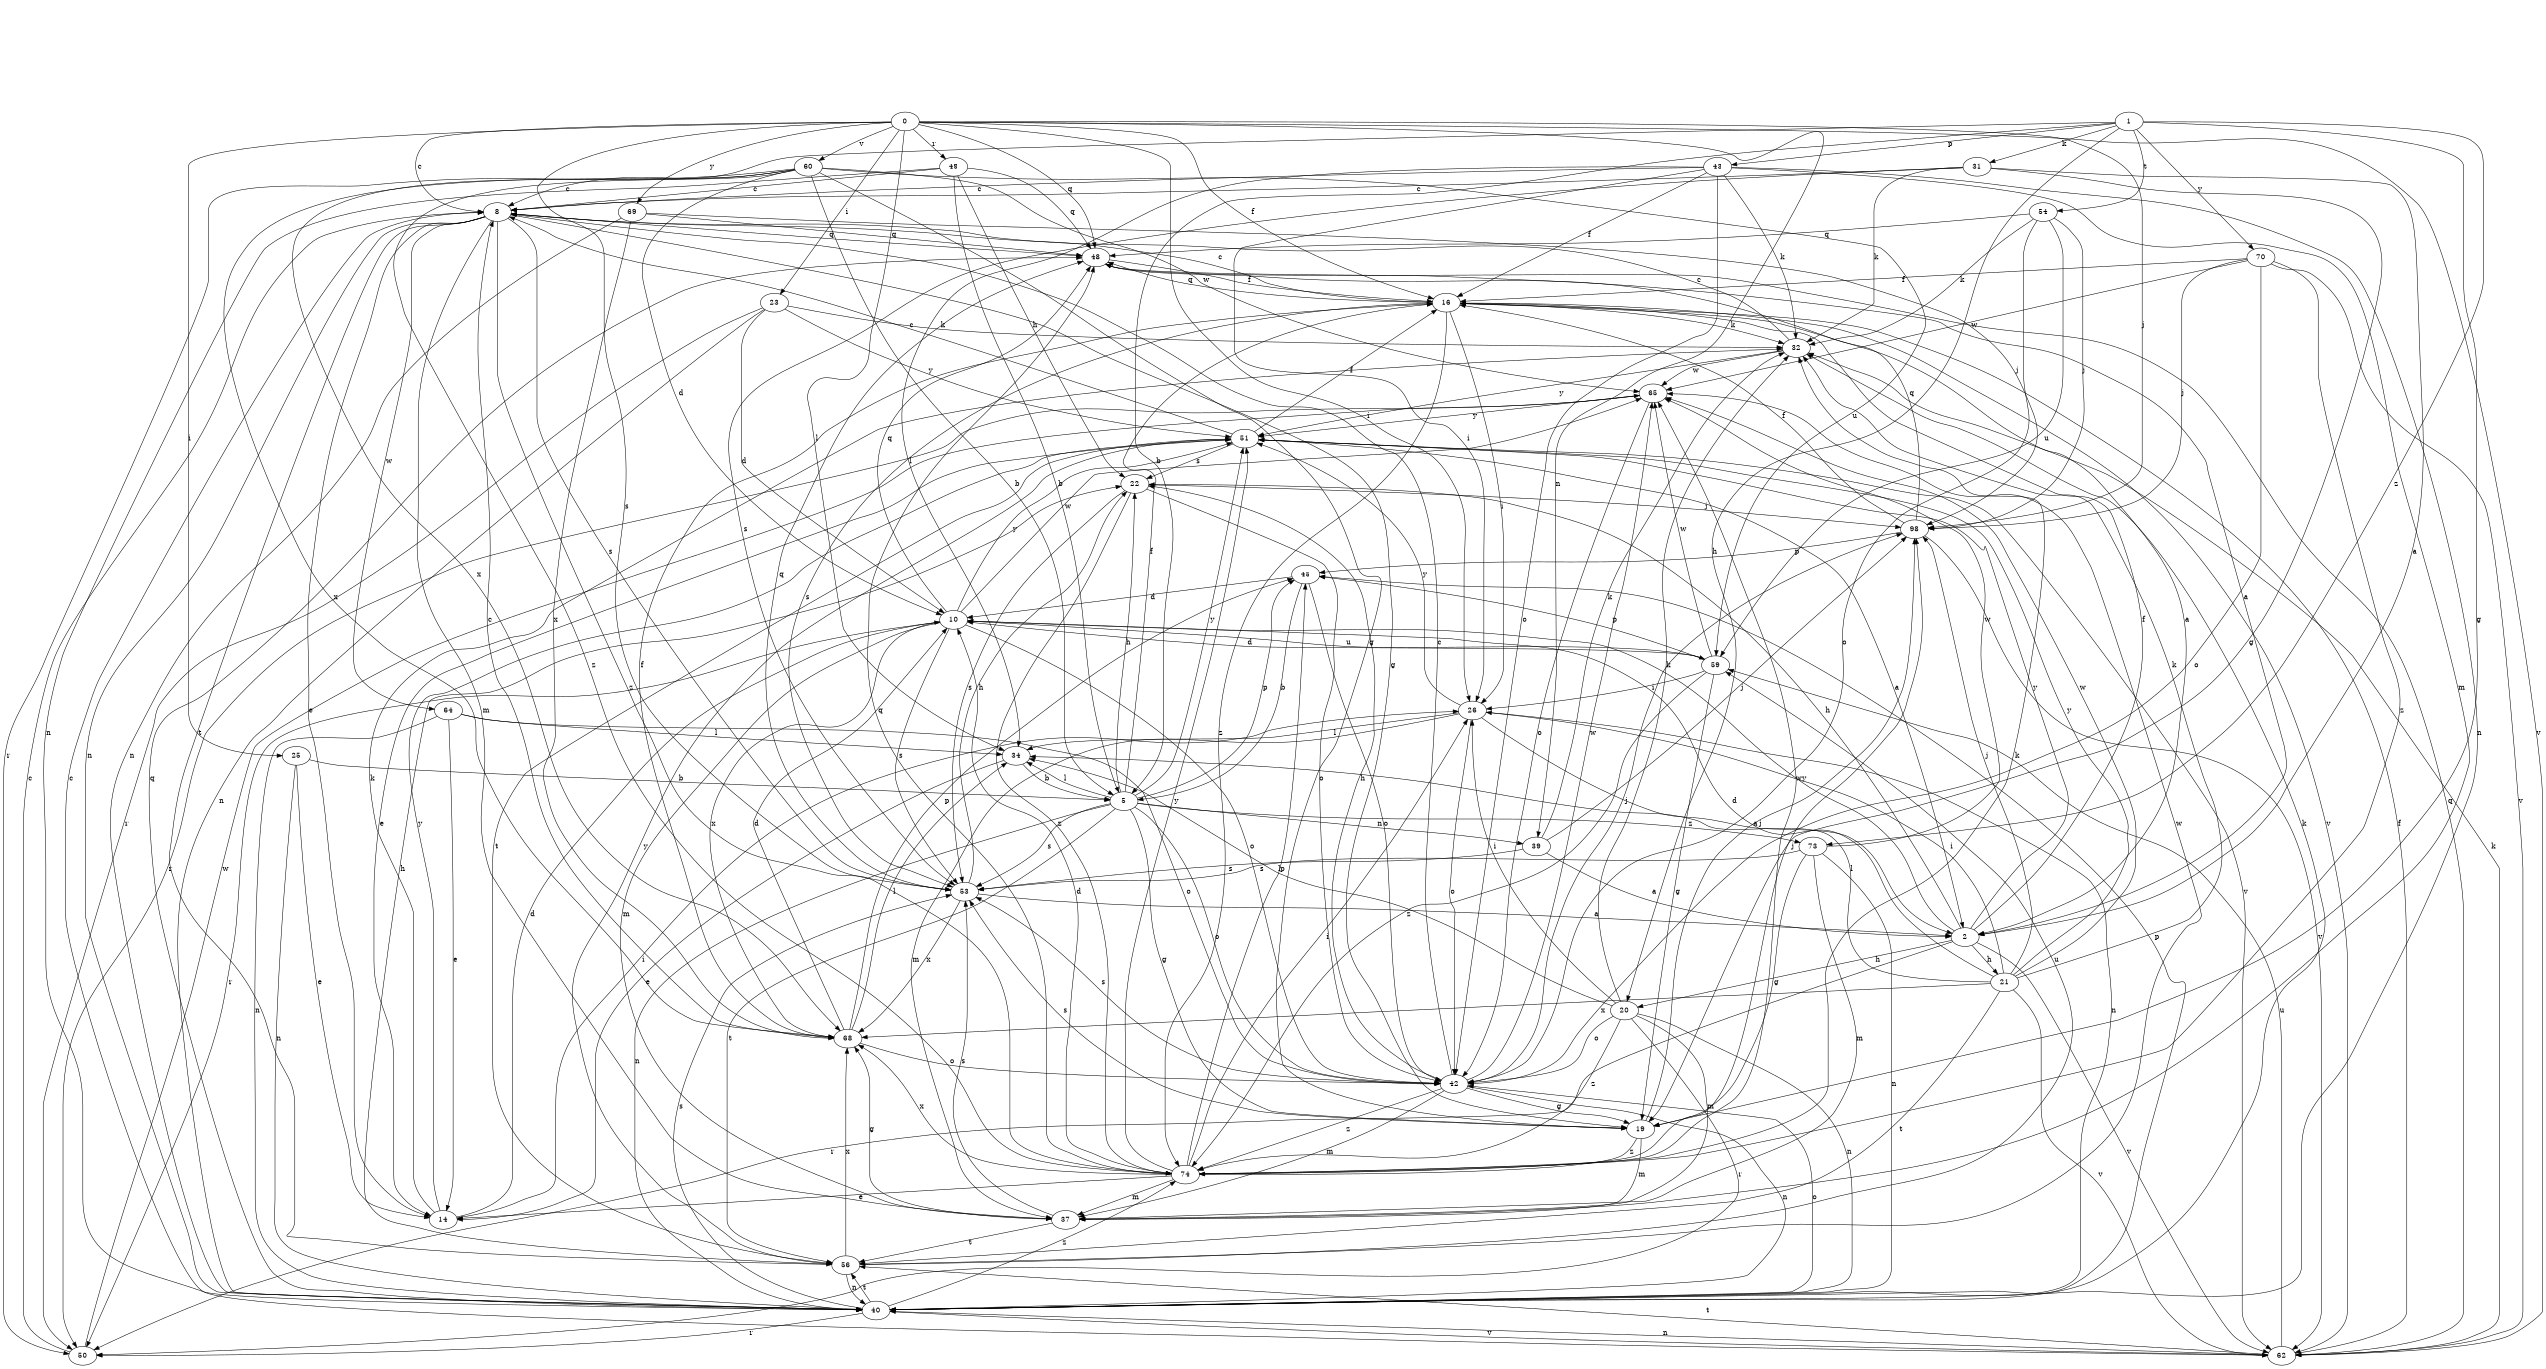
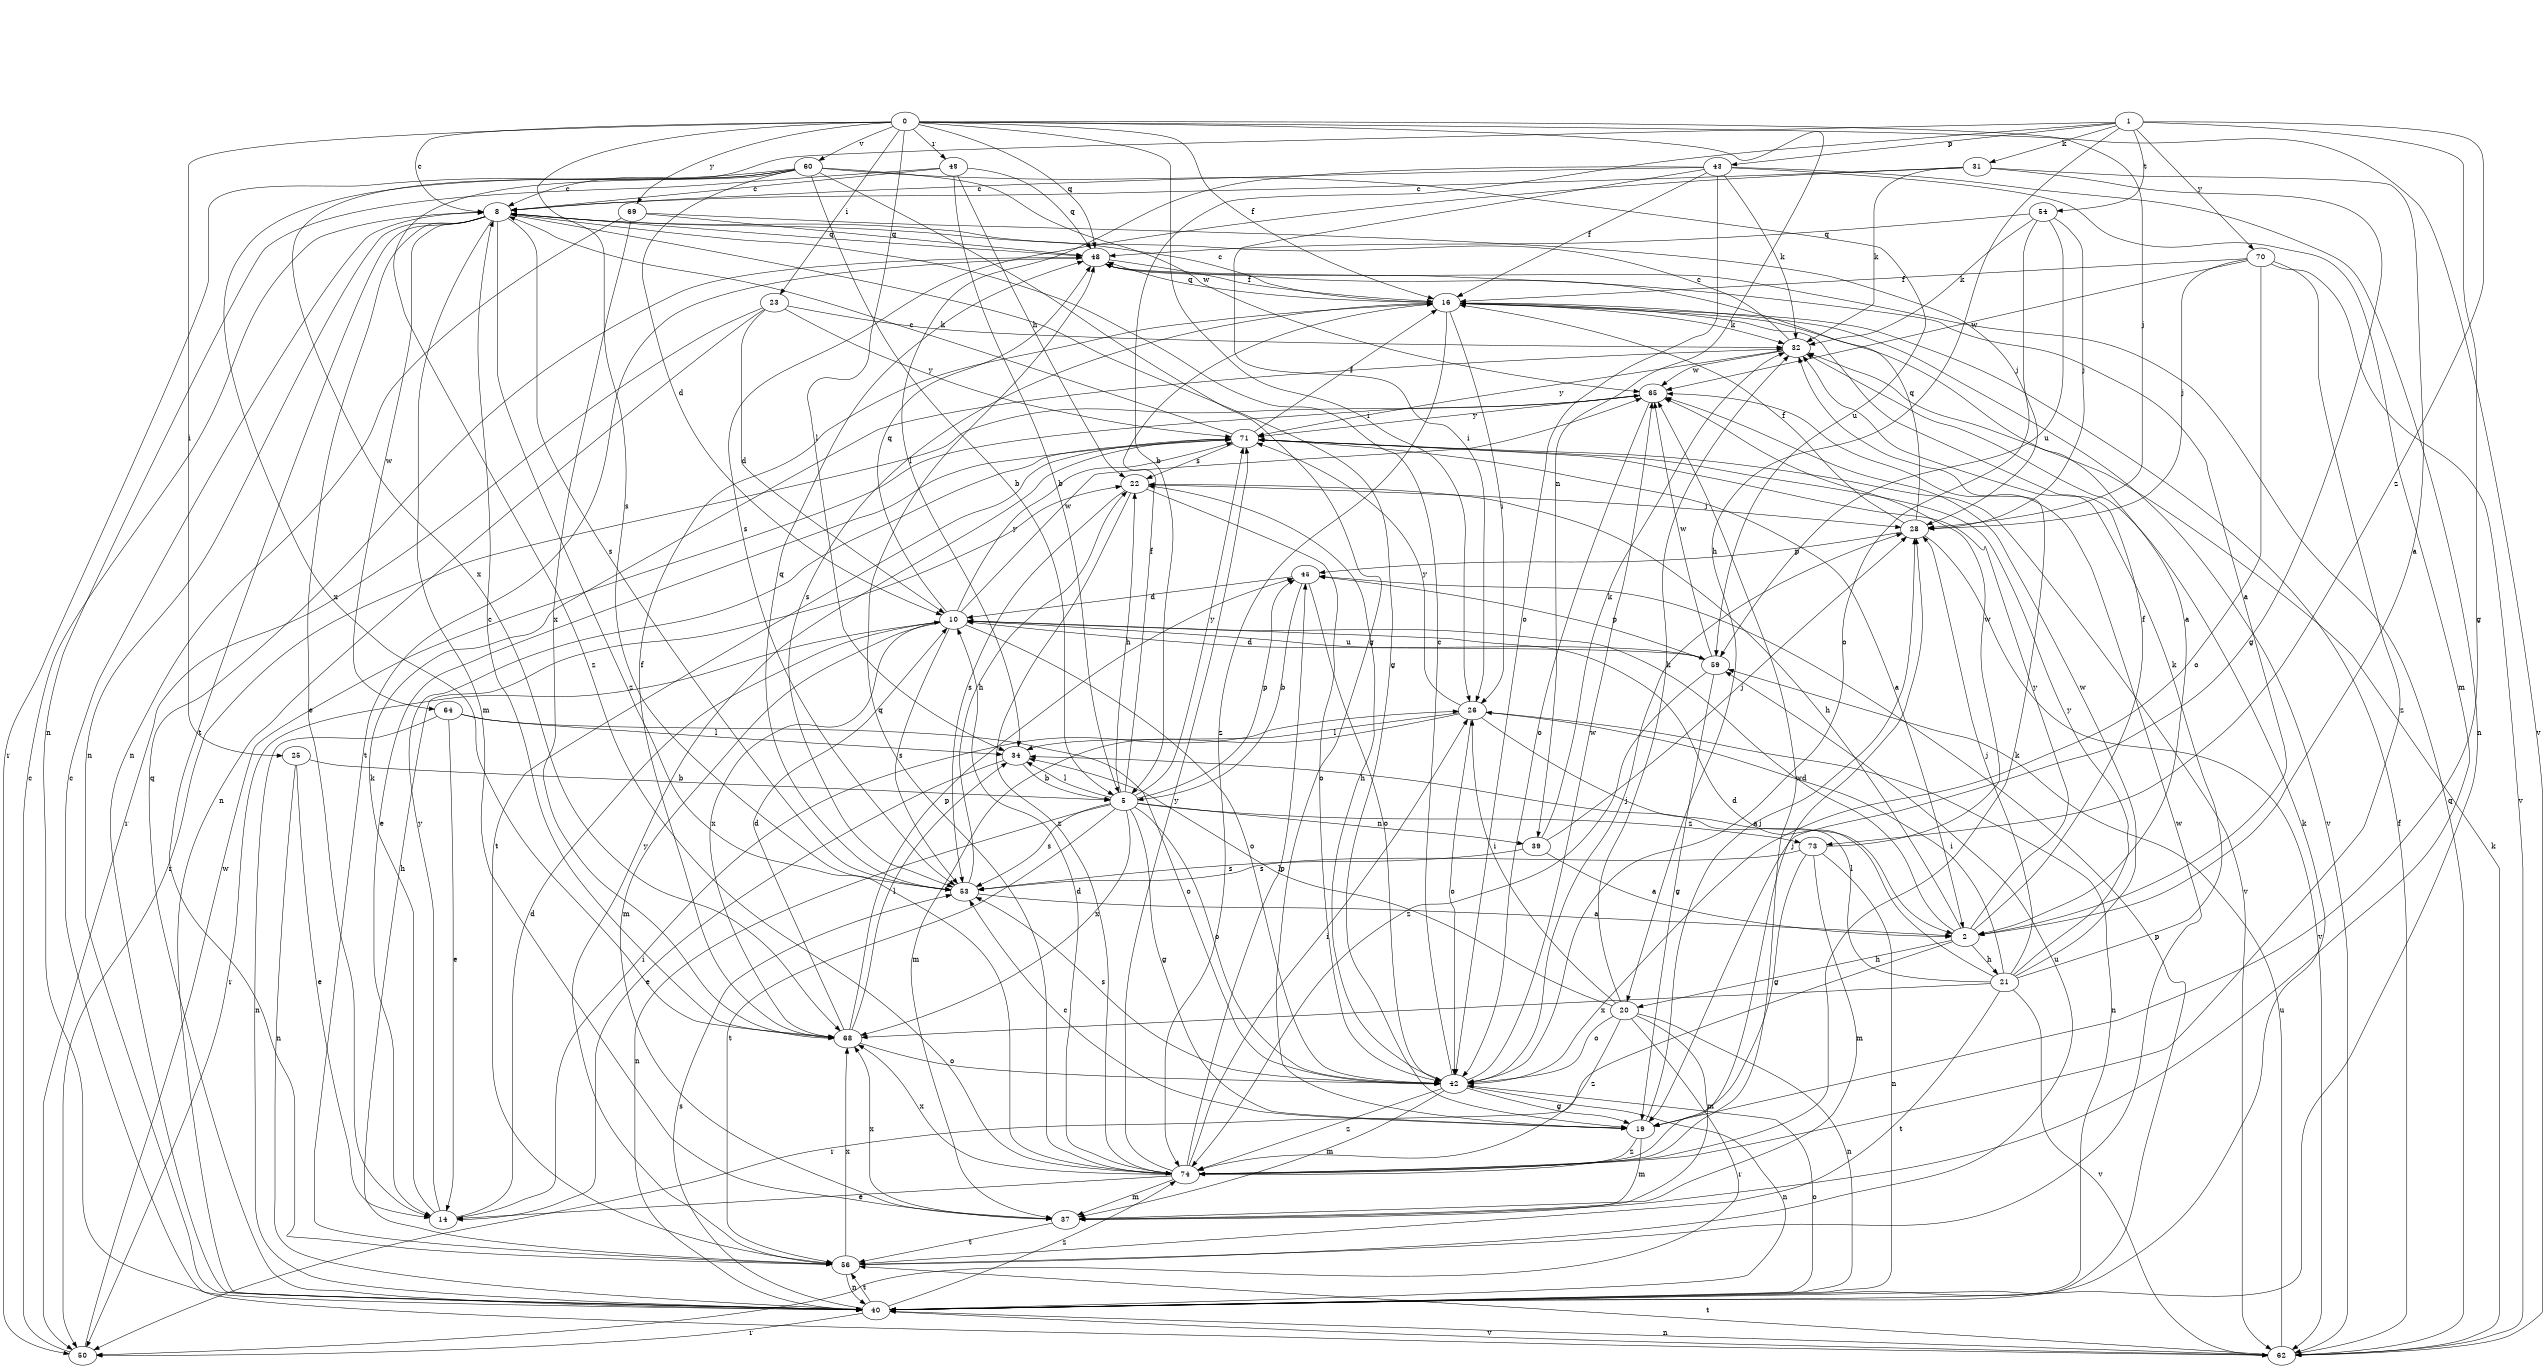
(1245, 439) -> (1245, 439)
(1915, 529) -> (1915, 529)
(1604, 694) -> none
none -> (363, 756)
(1805, 778) -> (1805, 778)
(918, 970) -> (1045, 955)
(1066, 1011) -> (1066, 1011)
(956, 1085) -> none
(872, 1129) -> (872, 1129)
(2122, 1145) -> none
